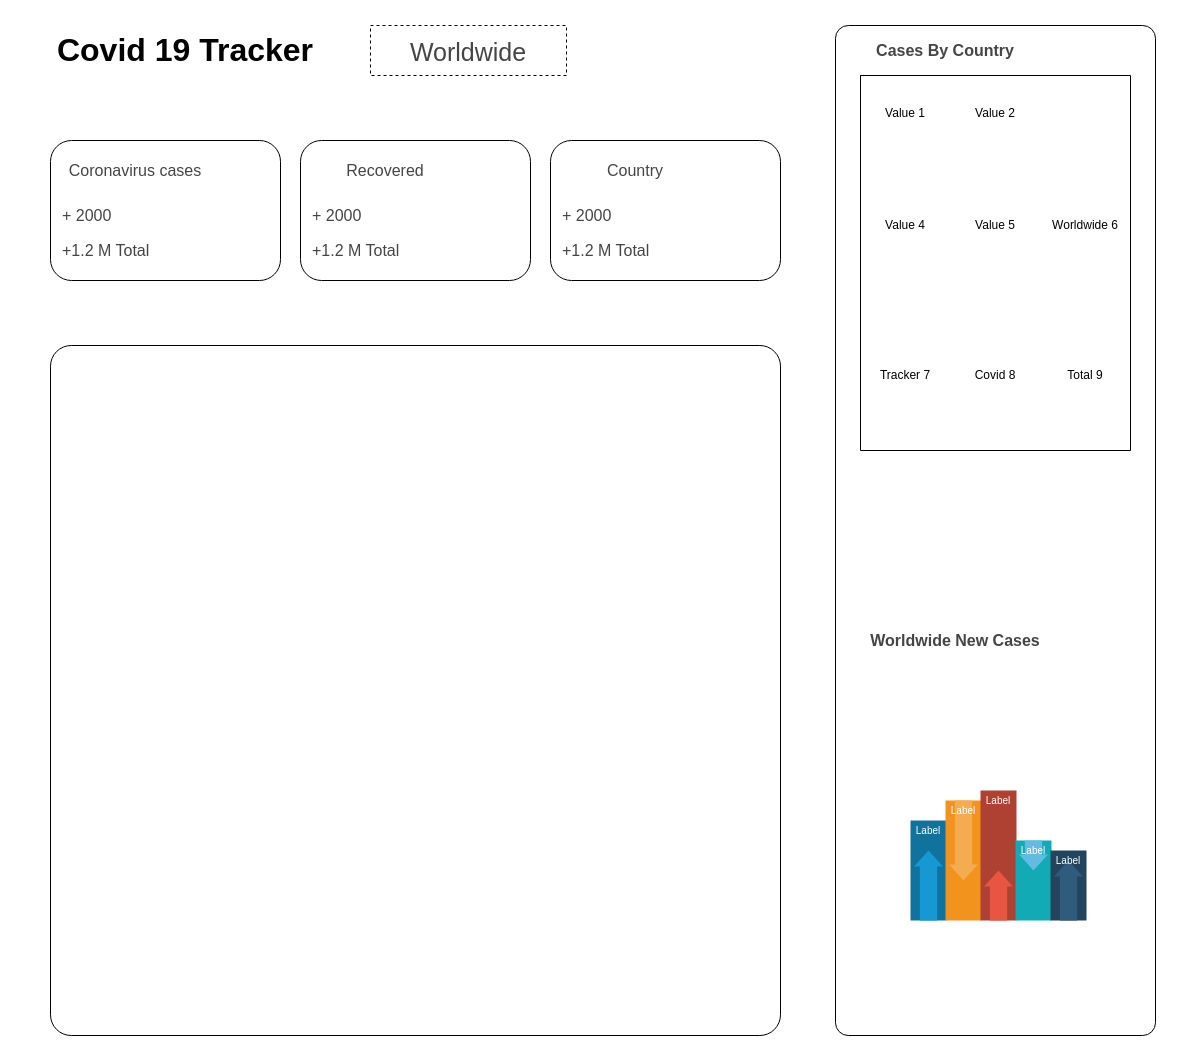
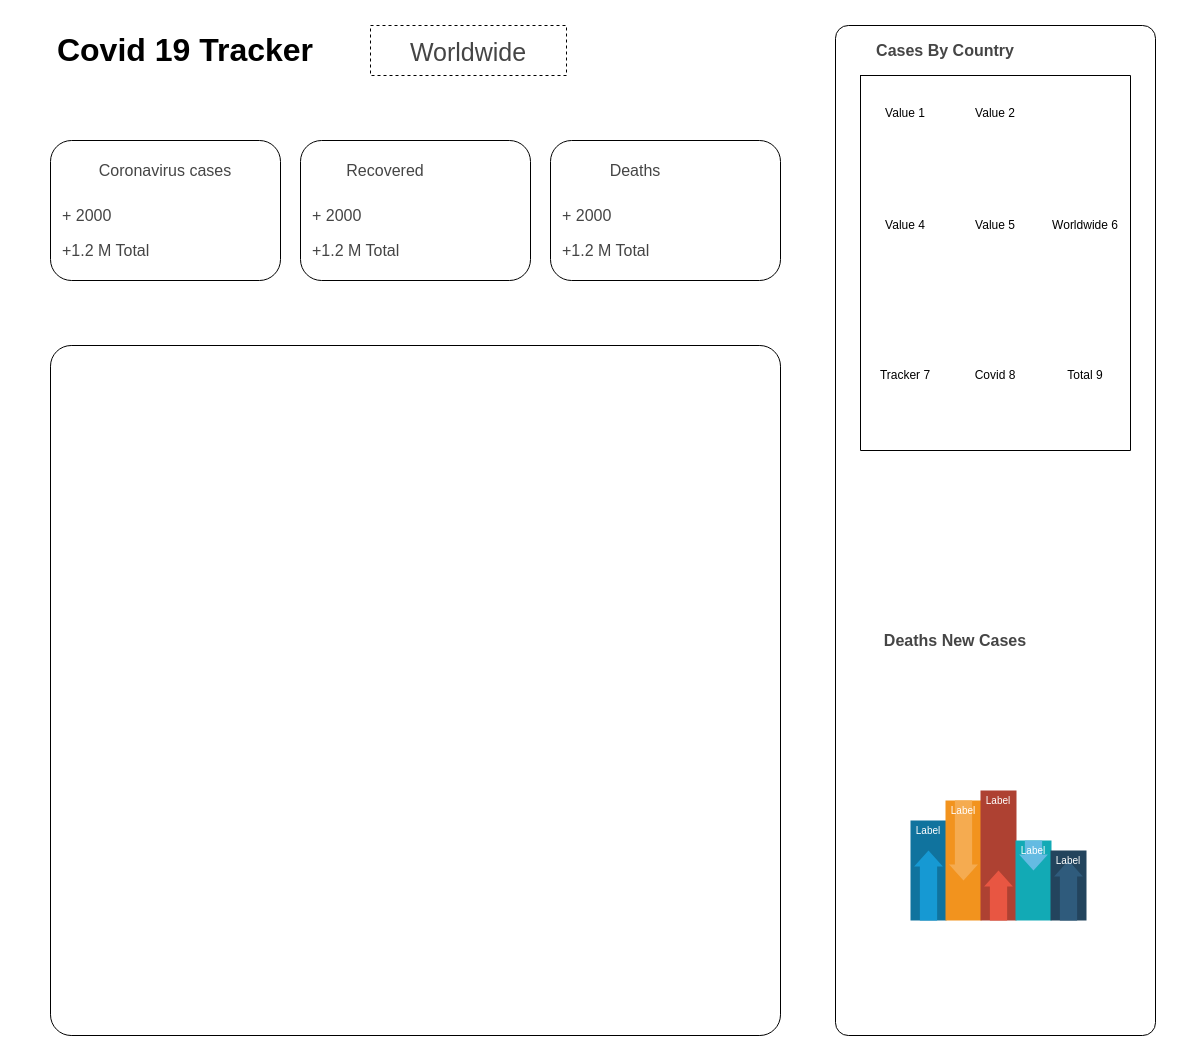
(136, 166) -> (166, 166)
(636, 166) -> (636, 166)
(956, 641) -> (956, 641)
